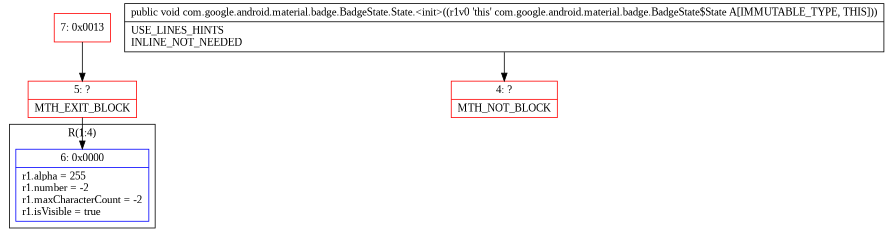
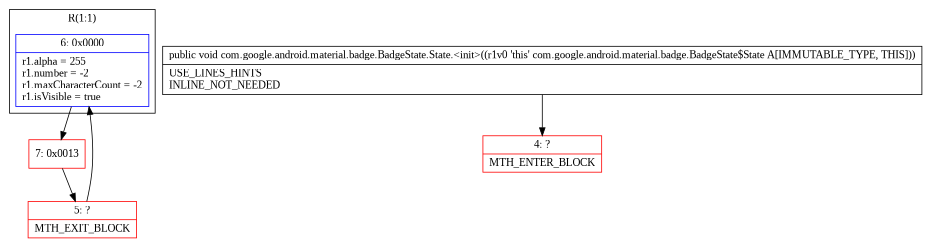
(504, 108) -> (542, 163)
none -> (67, 119)
(82, 133) -> (82, 19)
